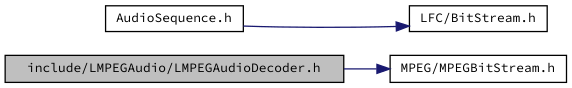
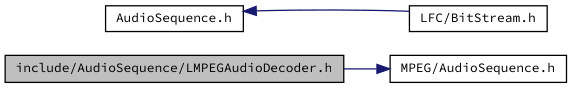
(320, 27) -> (333, 10)
(174, 69) -> (174, 69)
(478, 69) -> (478, 69)
